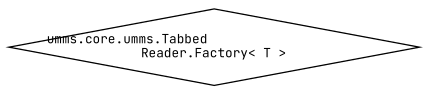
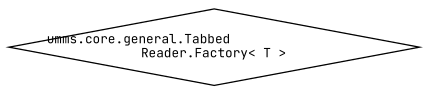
(214, 47) -> (214, 47)
